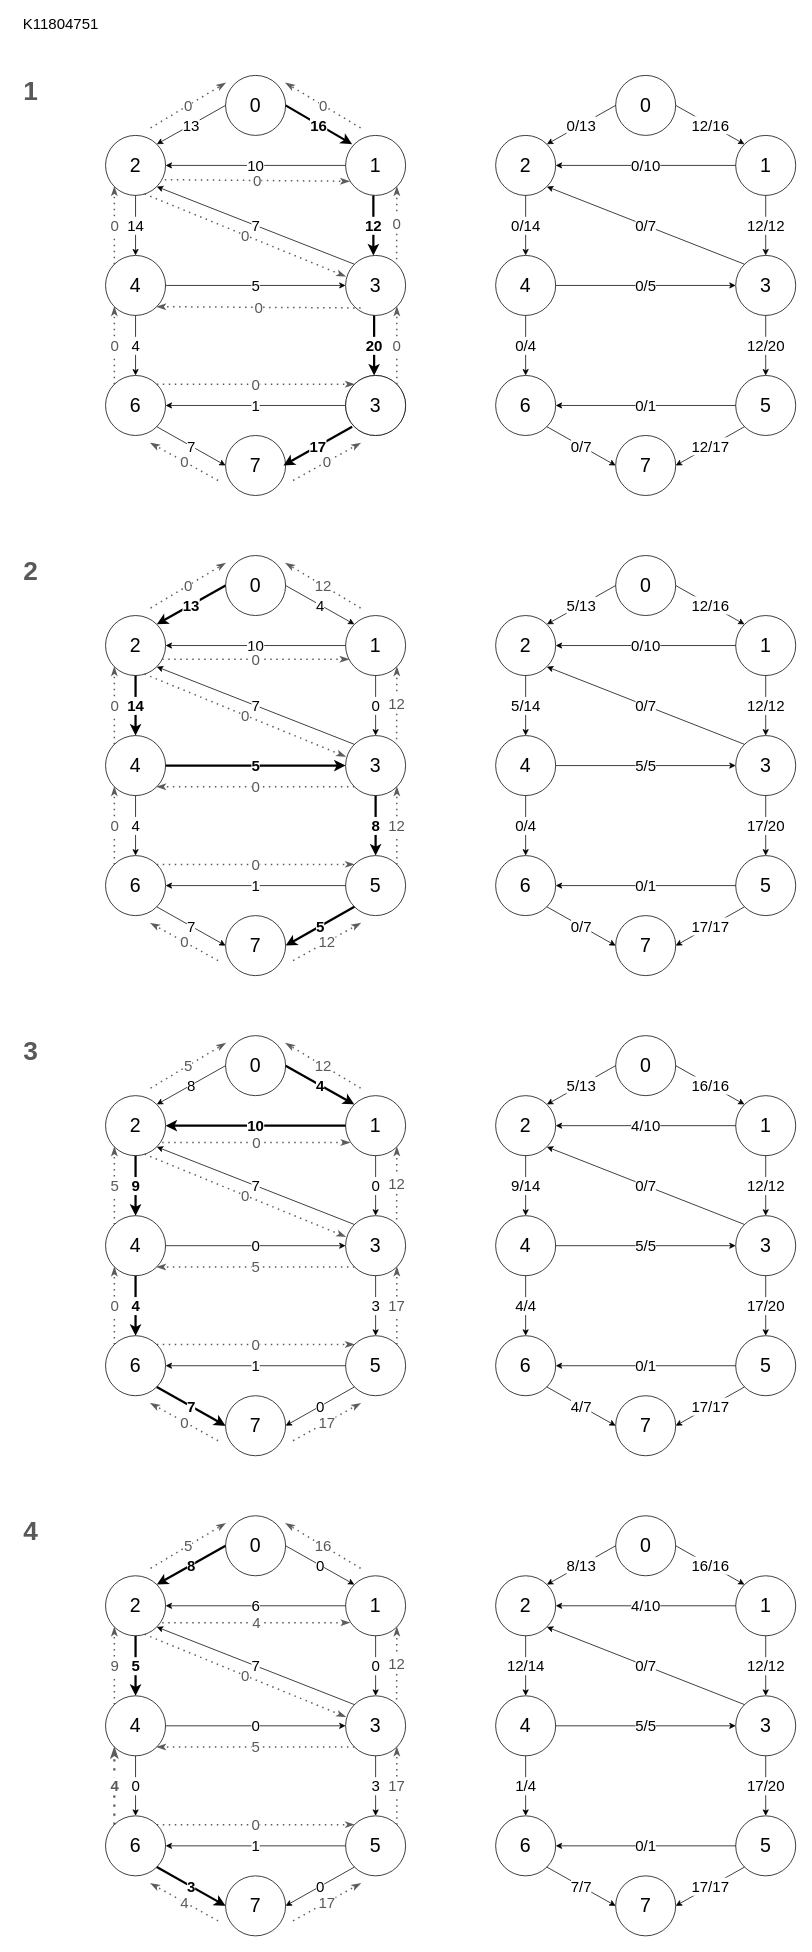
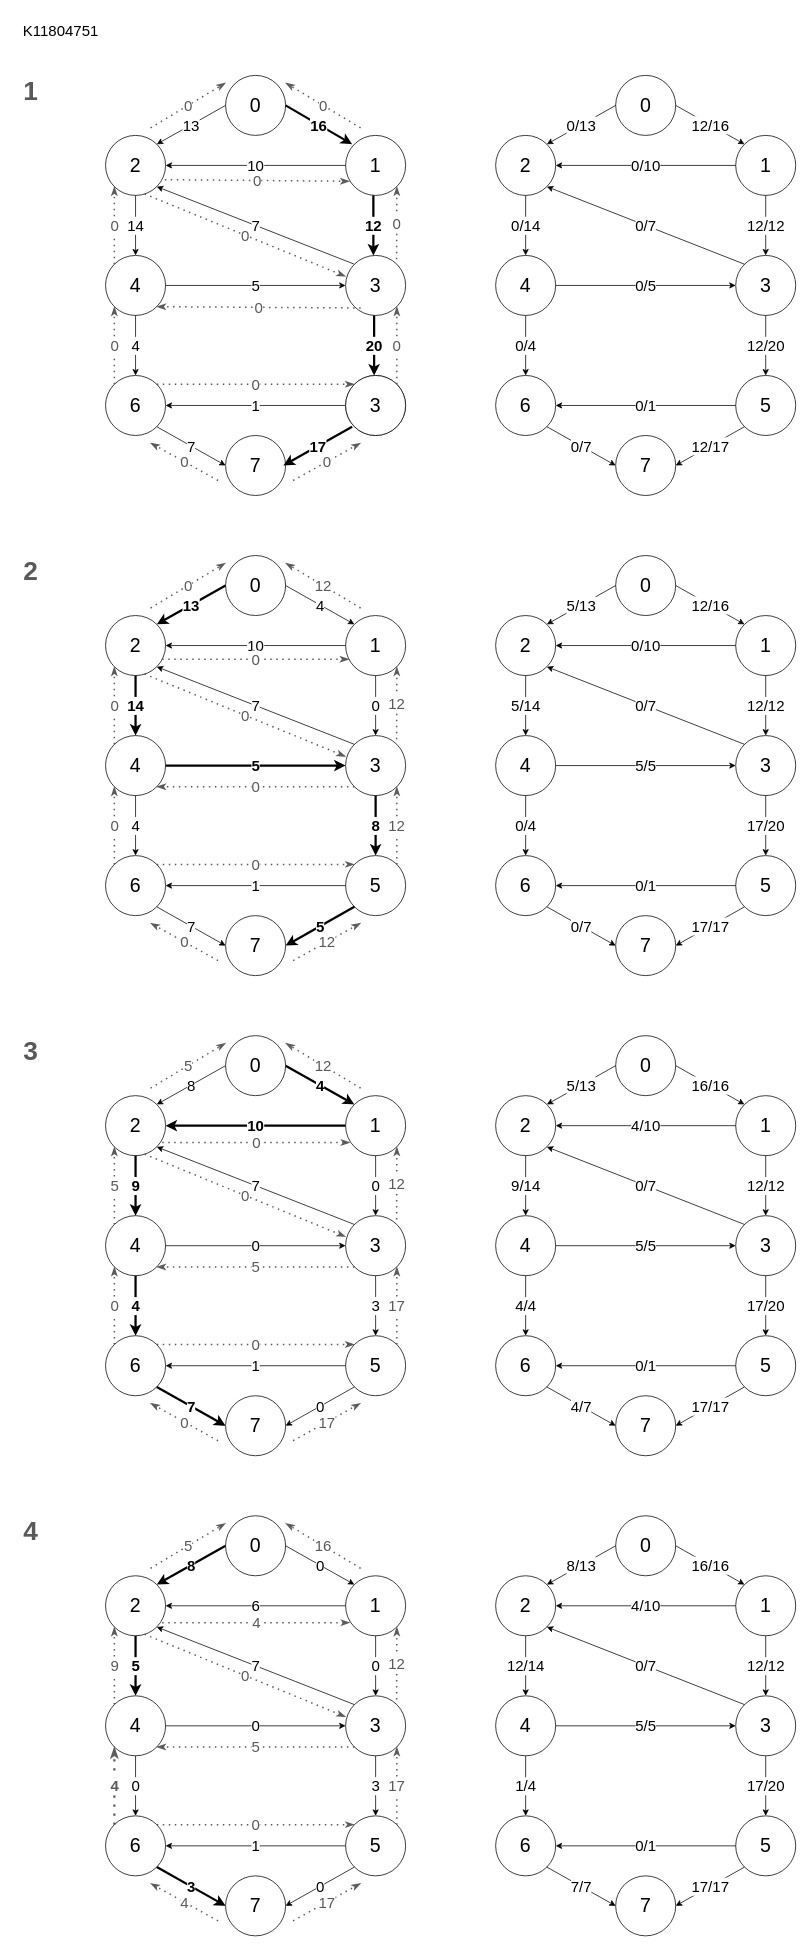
(60, 23) -> (60, 30)
